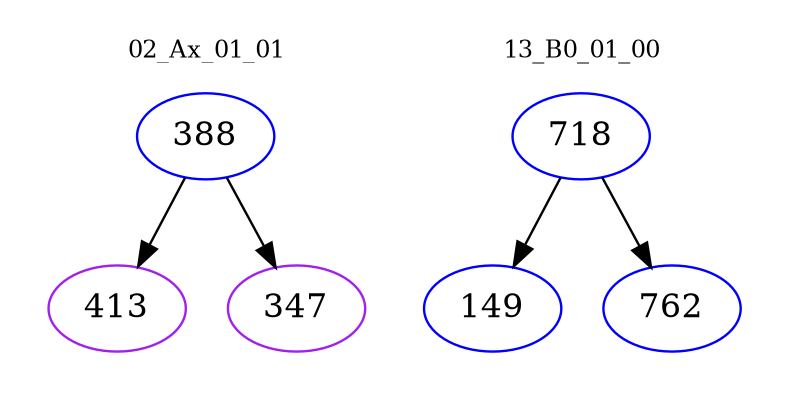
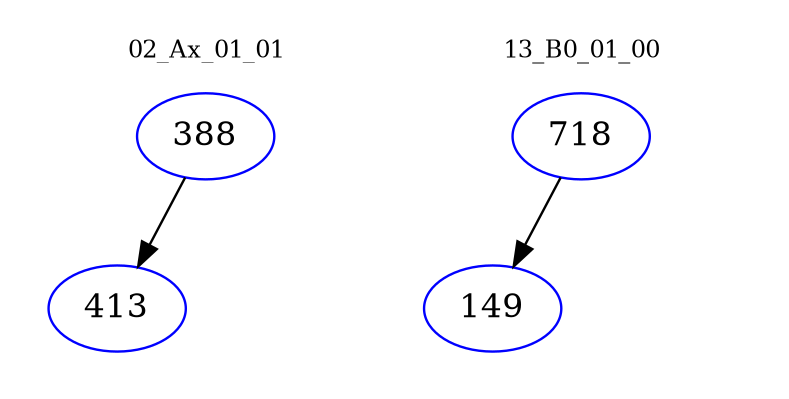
(117, 309) -> (117, 309)
(297, 309) -> none
(672, 309) -> none
